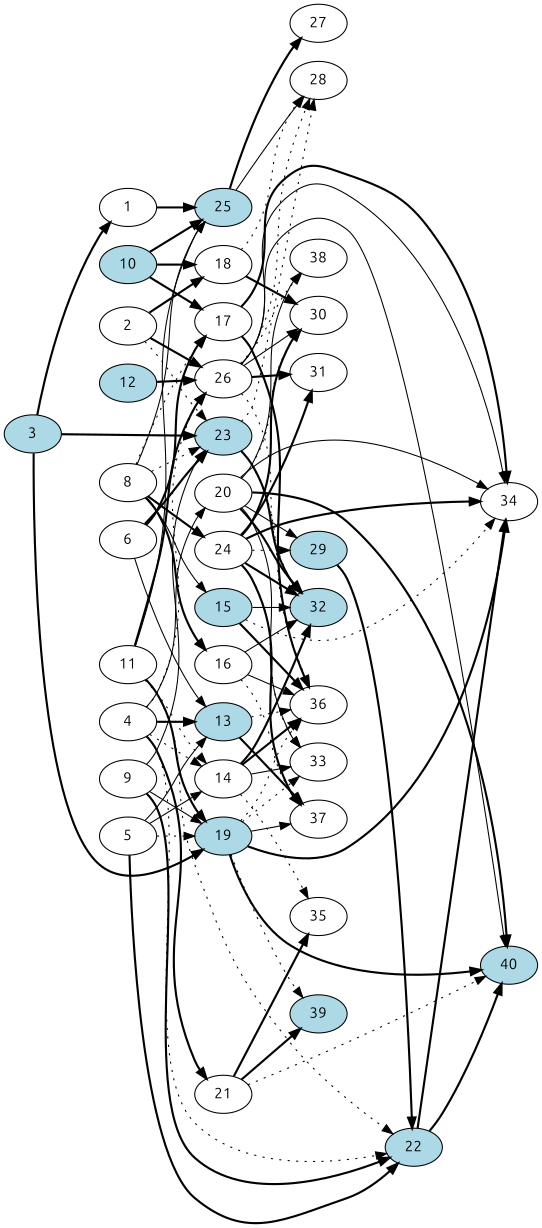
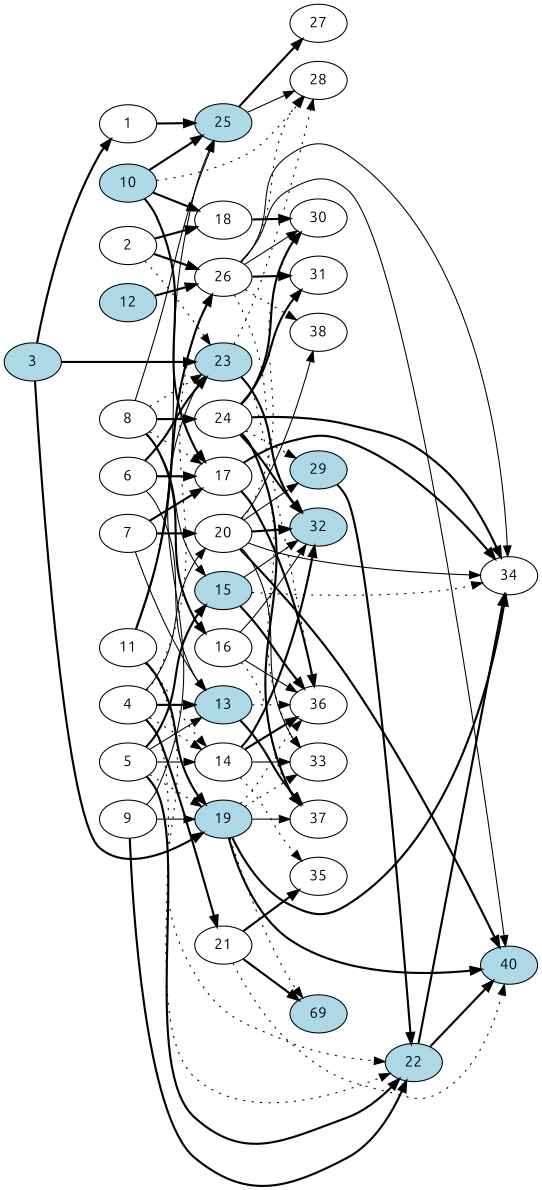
(271, 179) -> (236, 159)
none -> (128, 533)
none -> (175, 682)
(319, 1014) -> (319, 1014)
